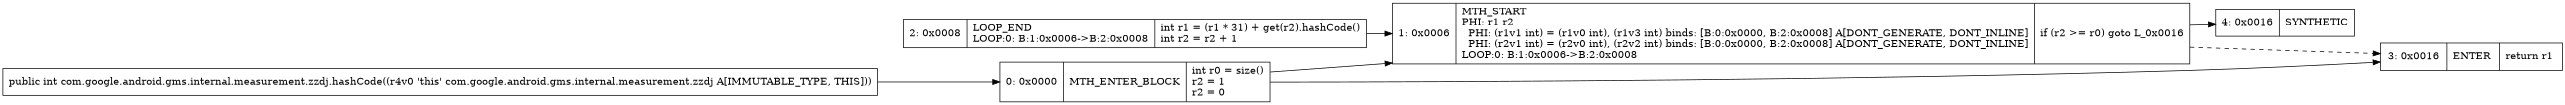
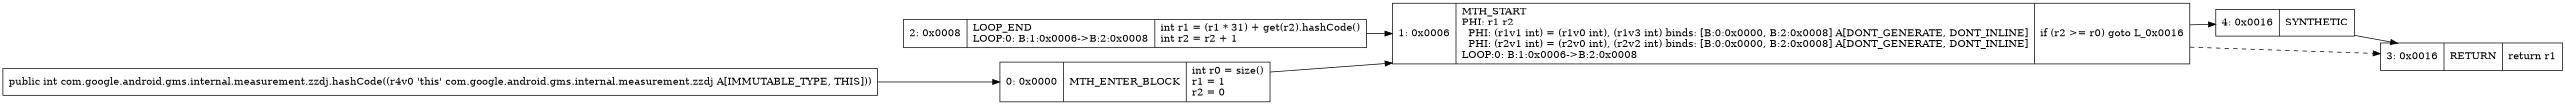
(2472, 56) -> (2473, 56)
(1822, 78) -> (2373, 39)
(1209, 82) -> (1209, 82)
